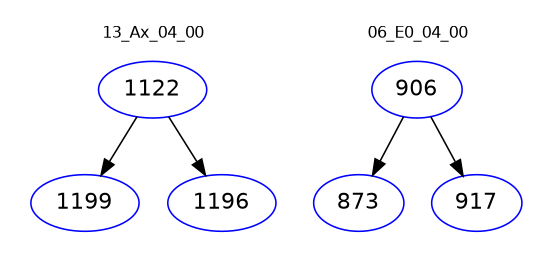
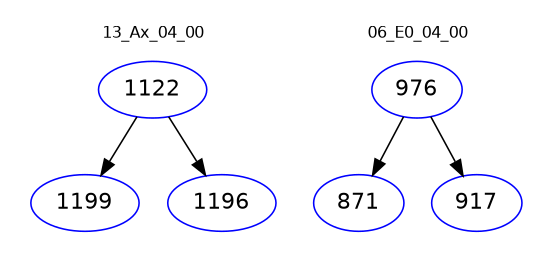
(417, 90) -> (417, 90)
(359, 203) -> (359, 203)
